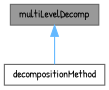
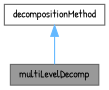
(55, 50) -> (55, 50)
